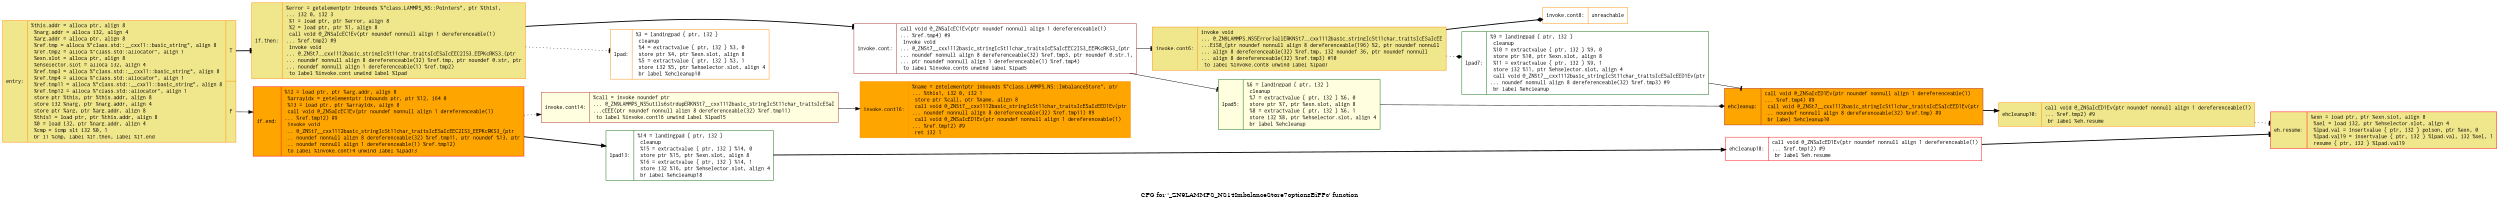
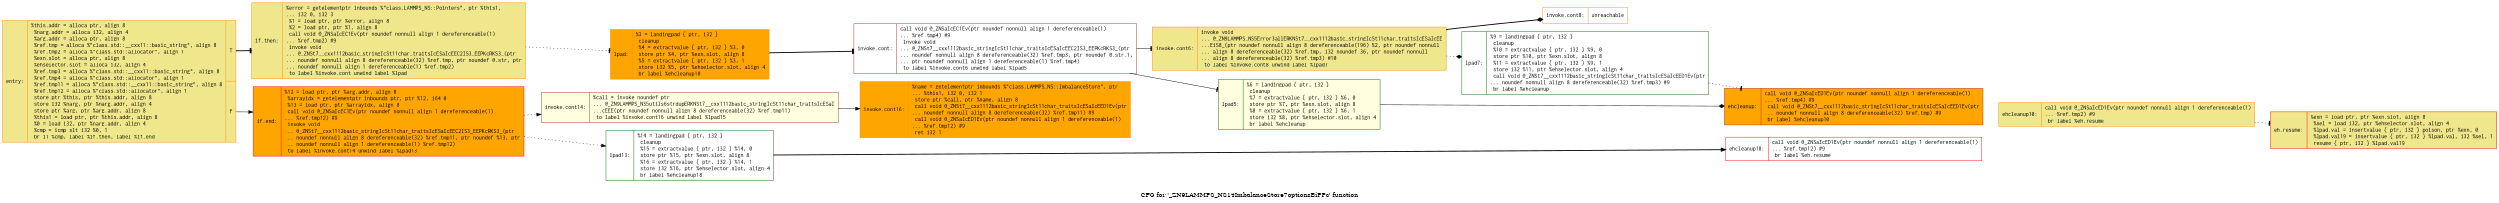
(689, 19) -> (810, 52)
(690, 54) -> (690, 54)
(1724, 86) -> (1724, 86)
(1989, 111) -> none
(2125, 139) -> none
(563, 141) -> (563, 141)
